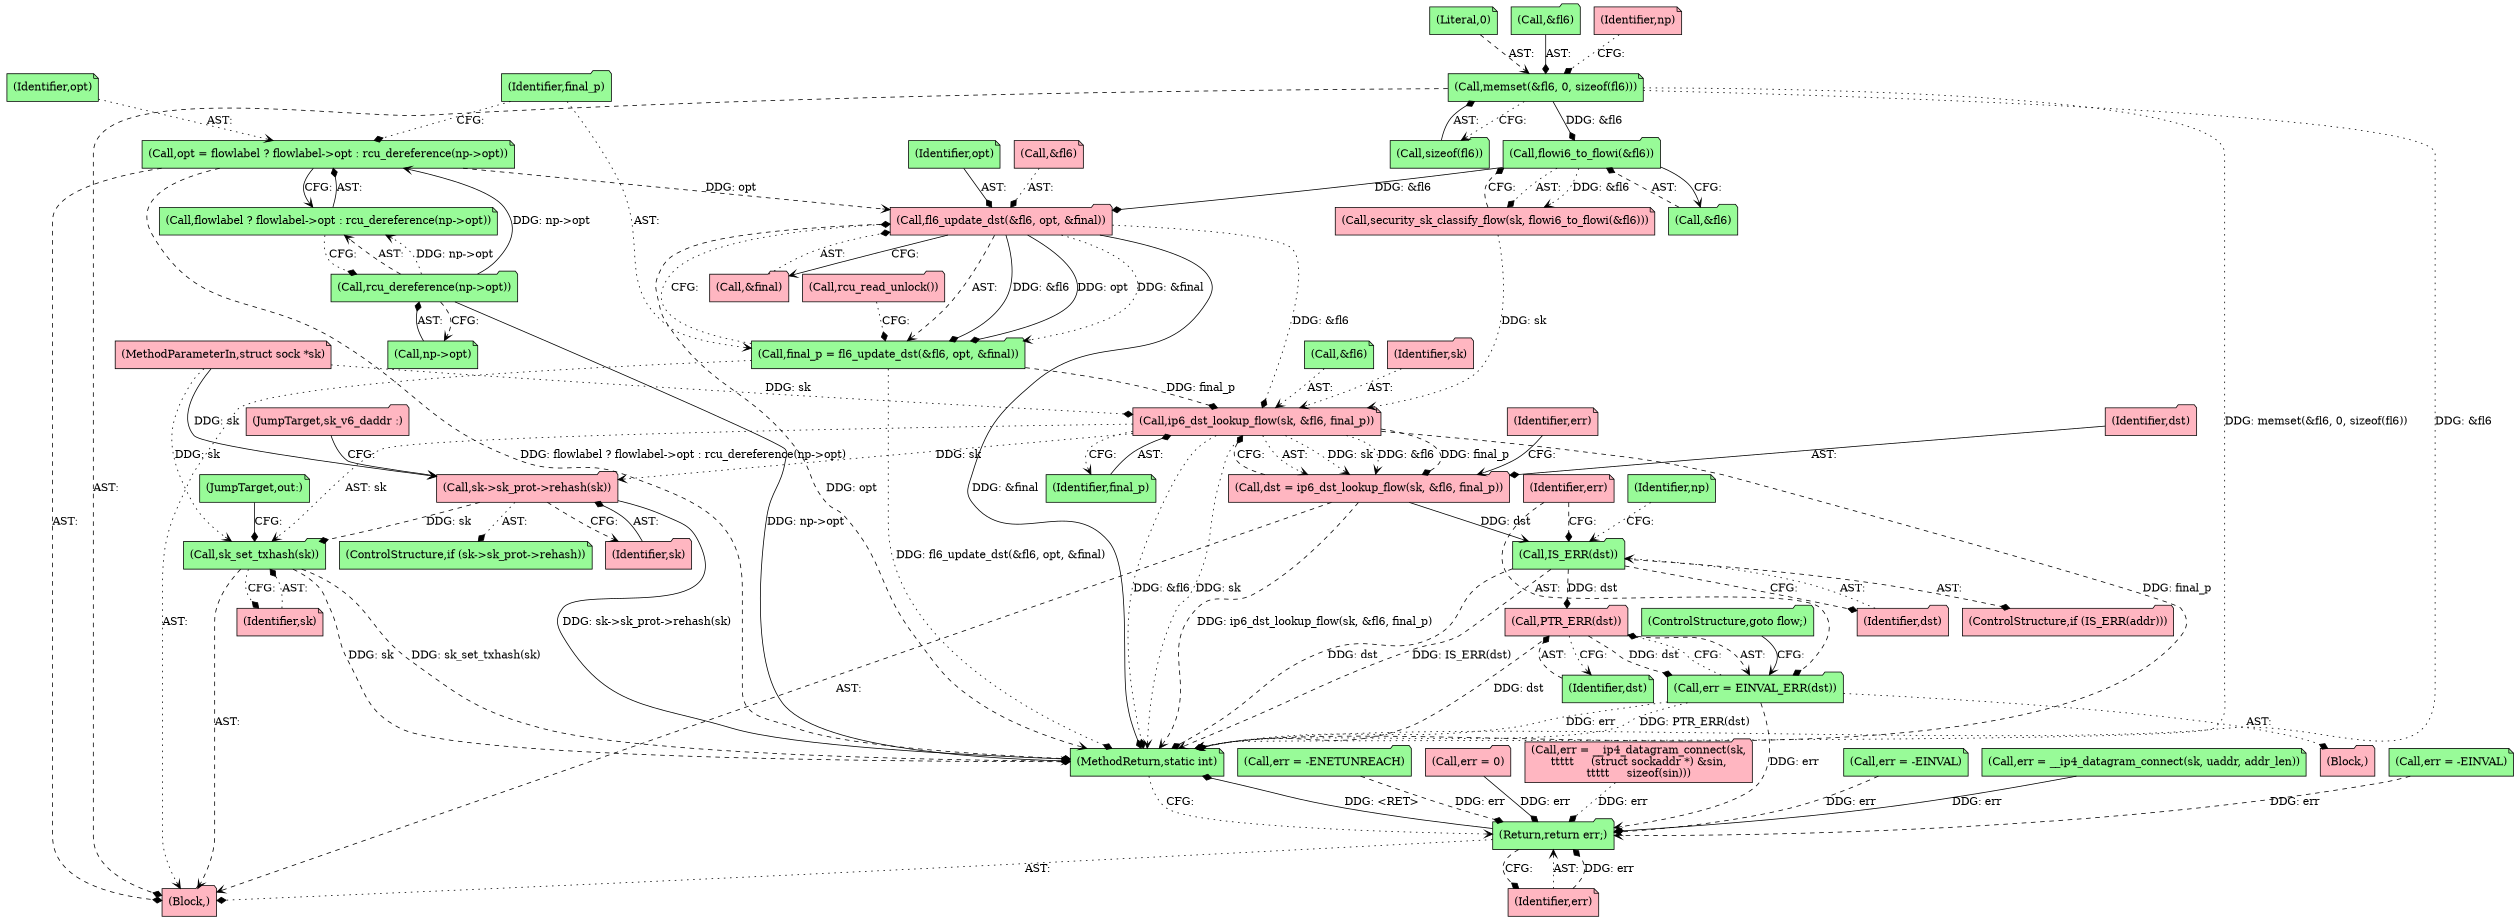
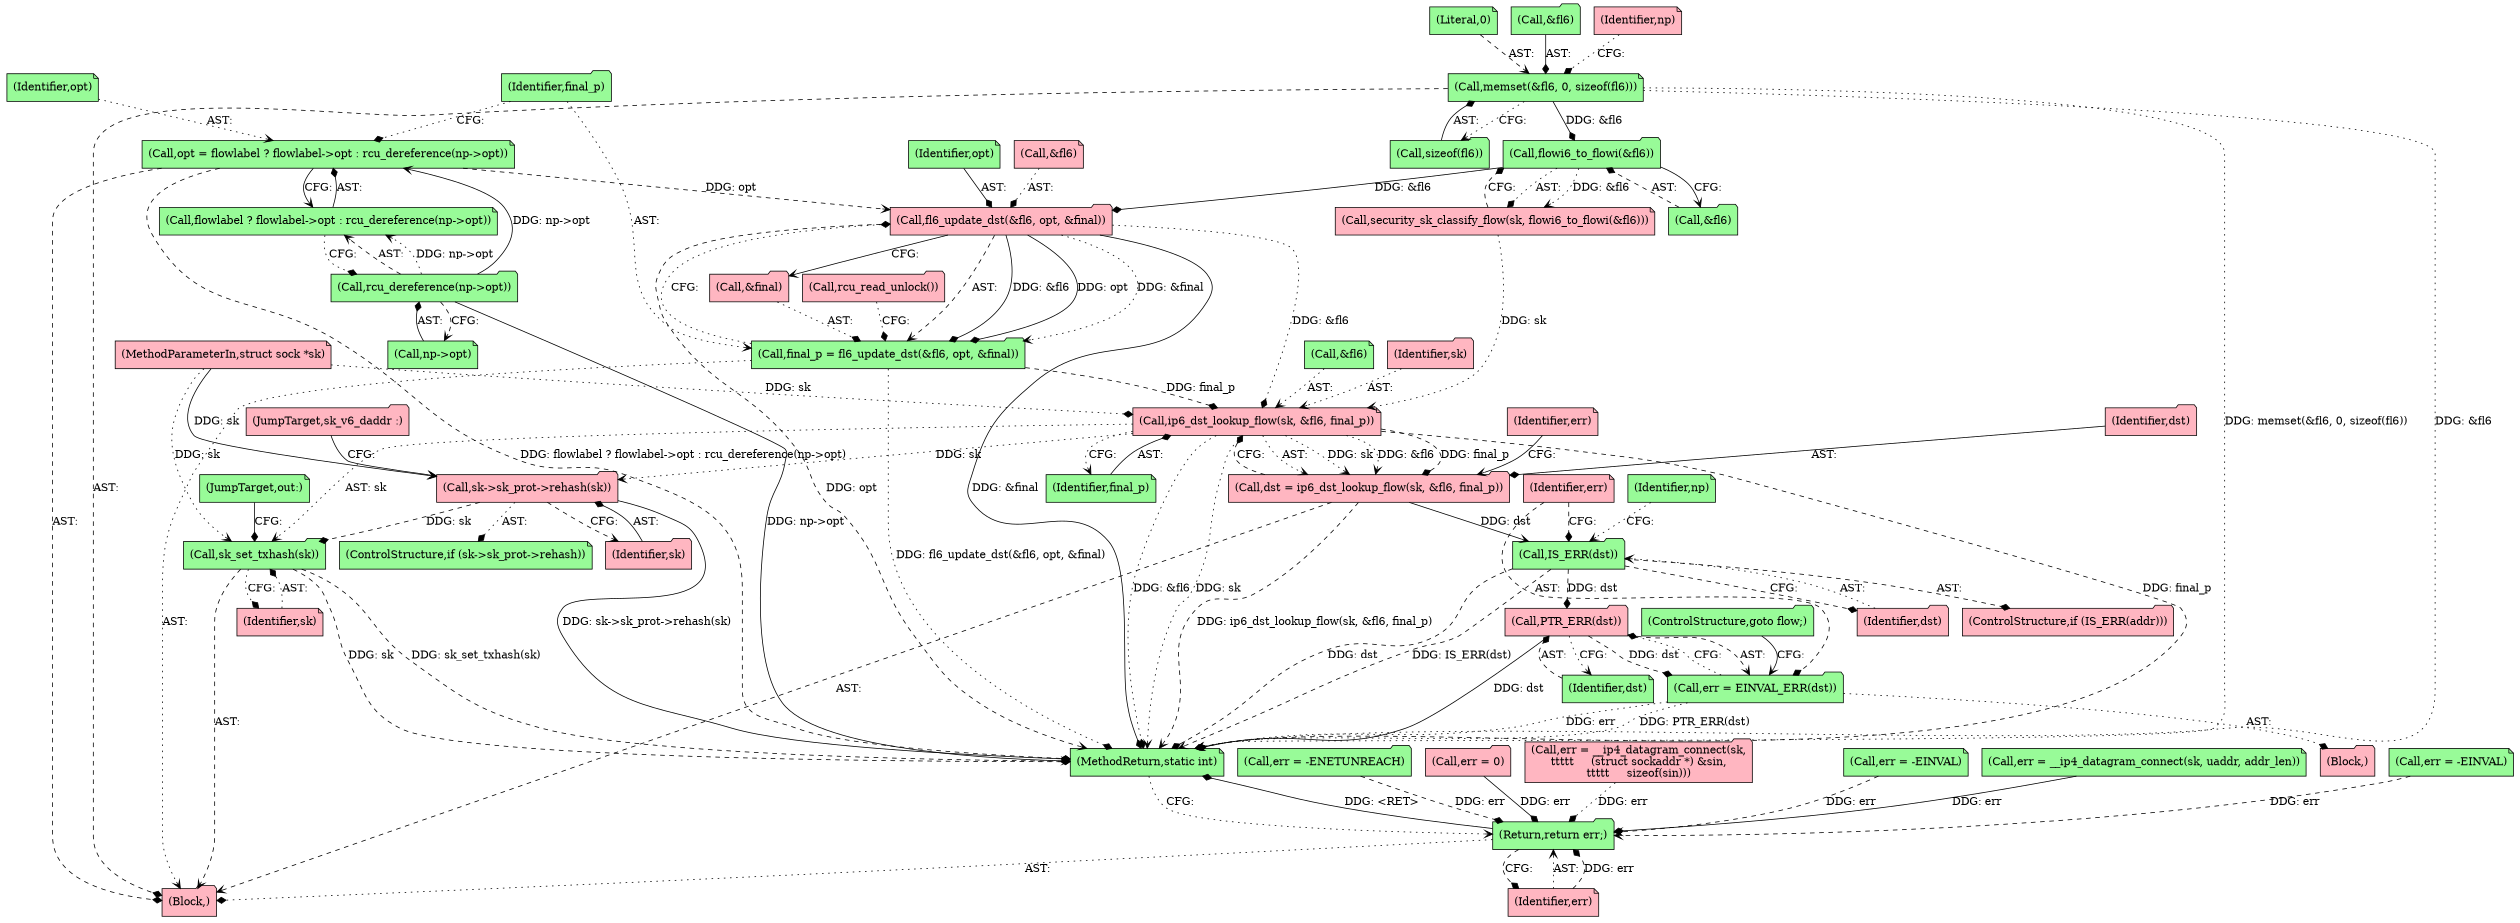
(823, 248) -> (815, 319)
(1409, 727) -> (1409, 727)
(1733, 800) -> none
